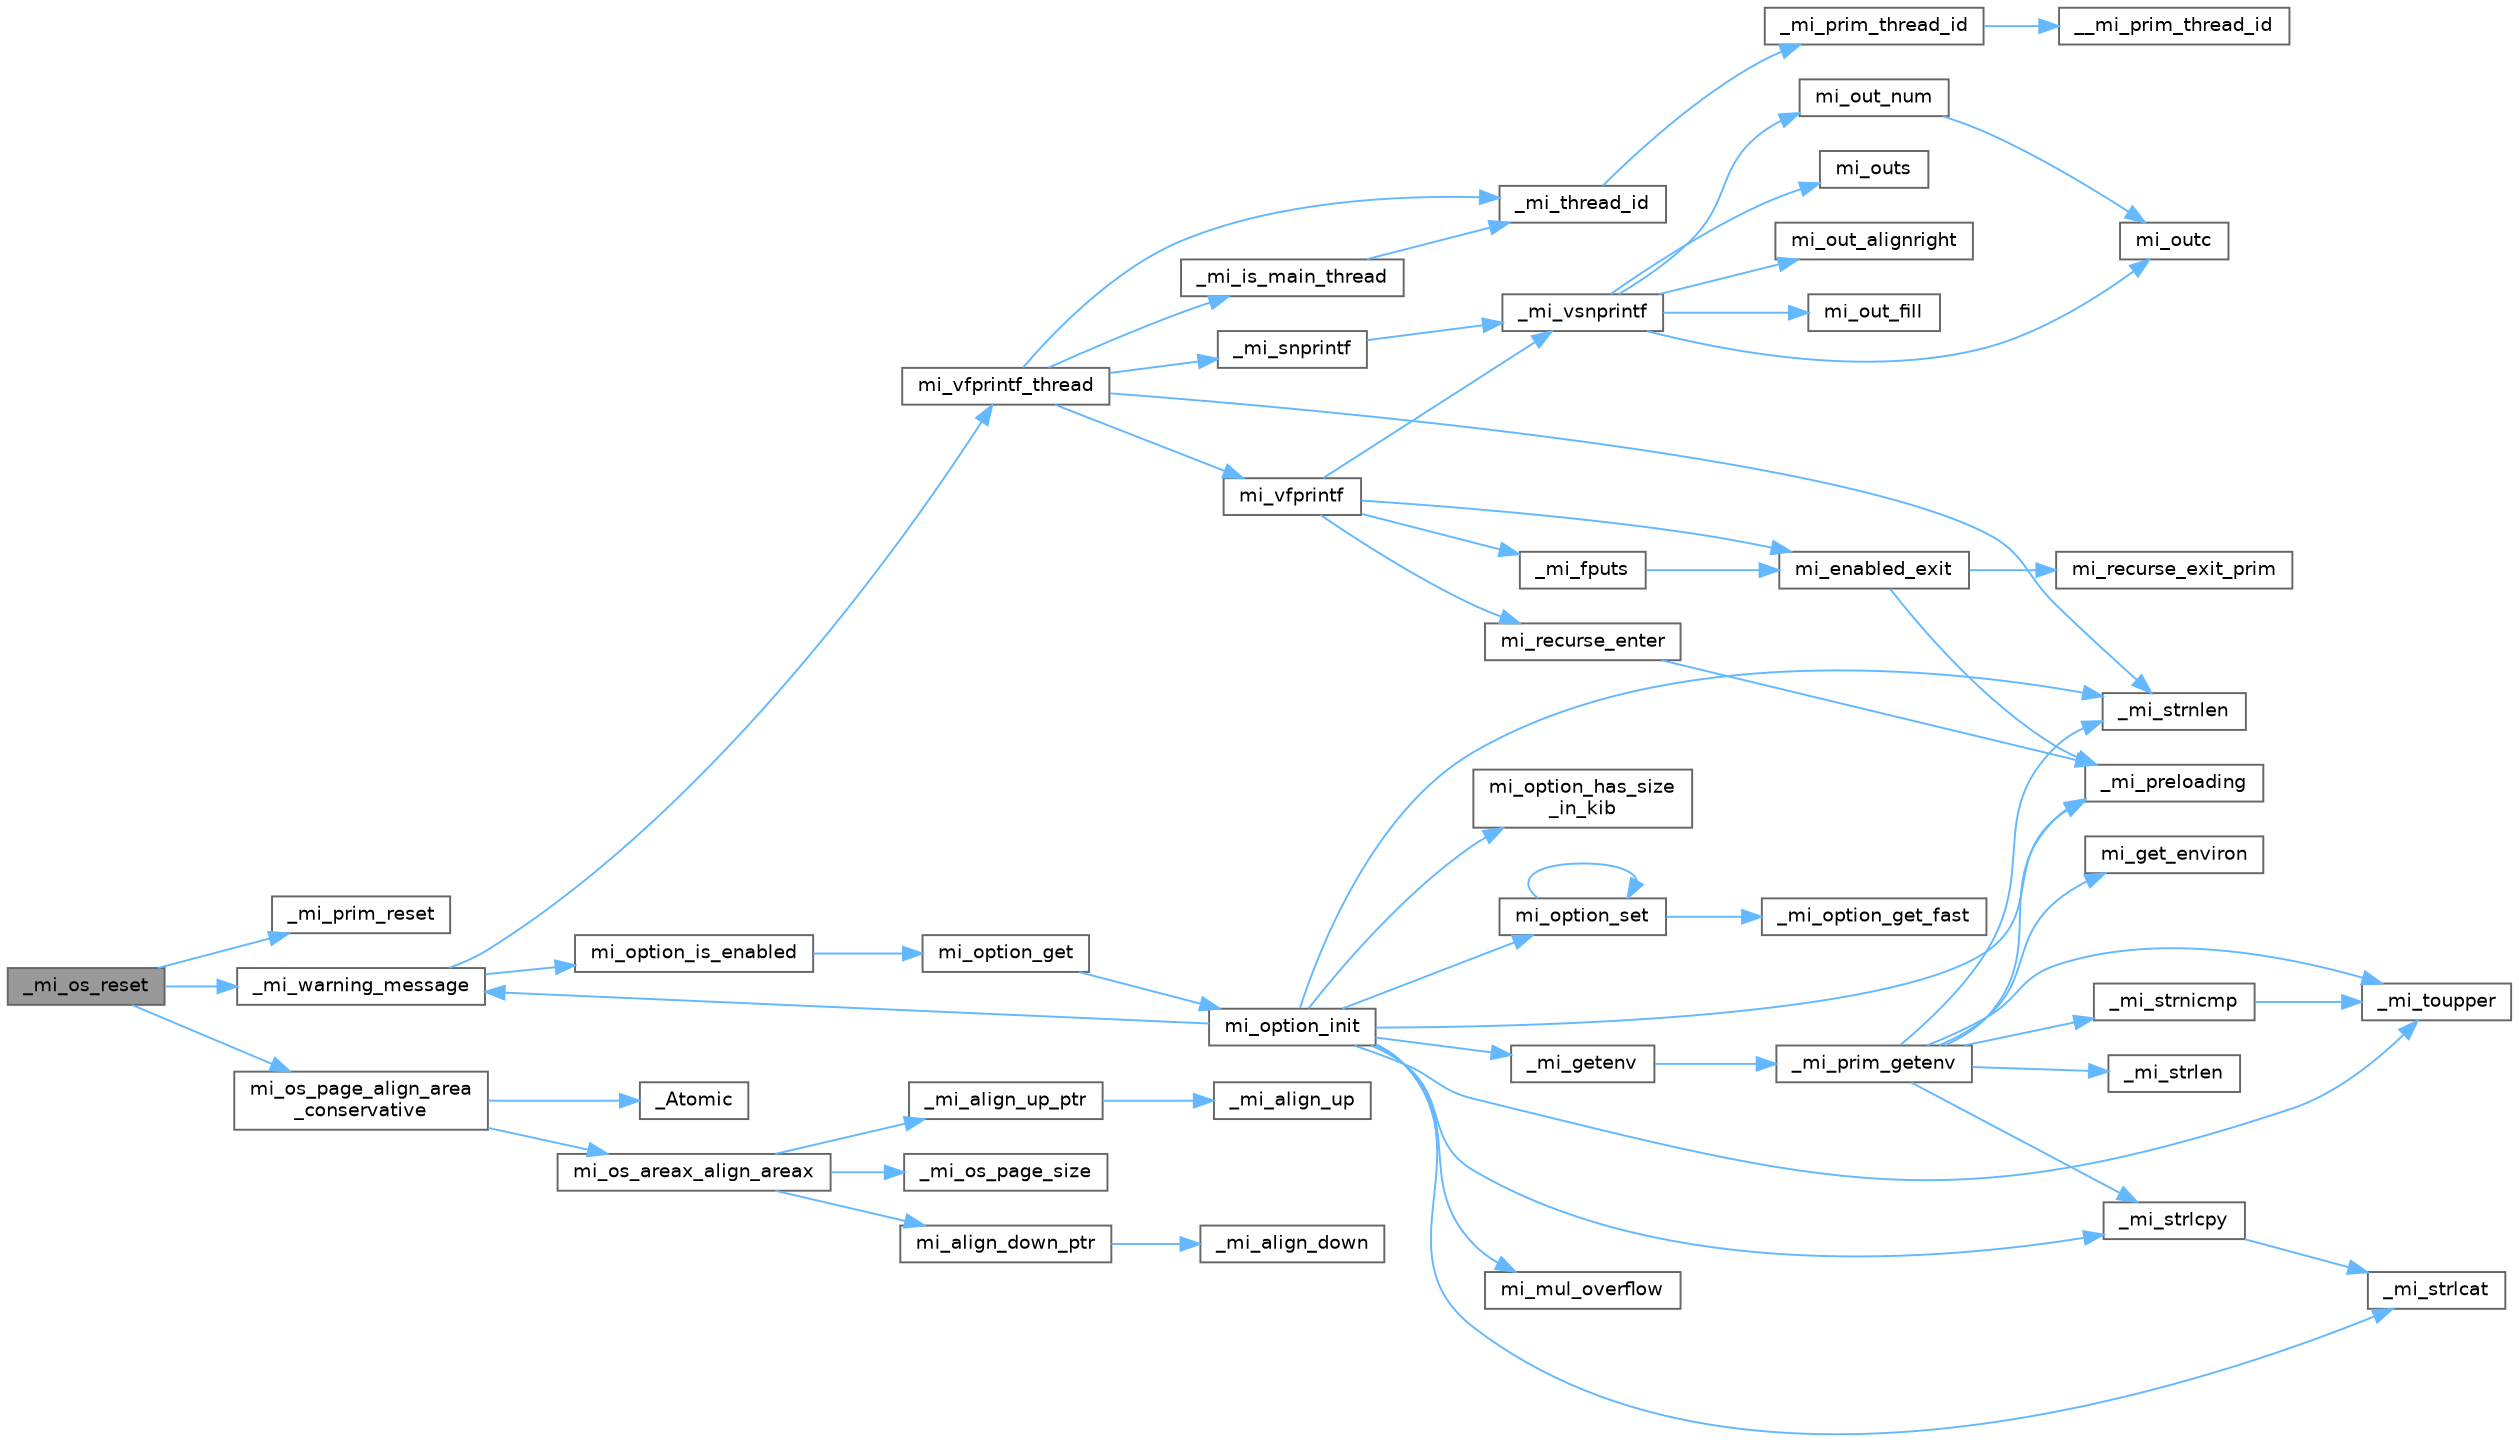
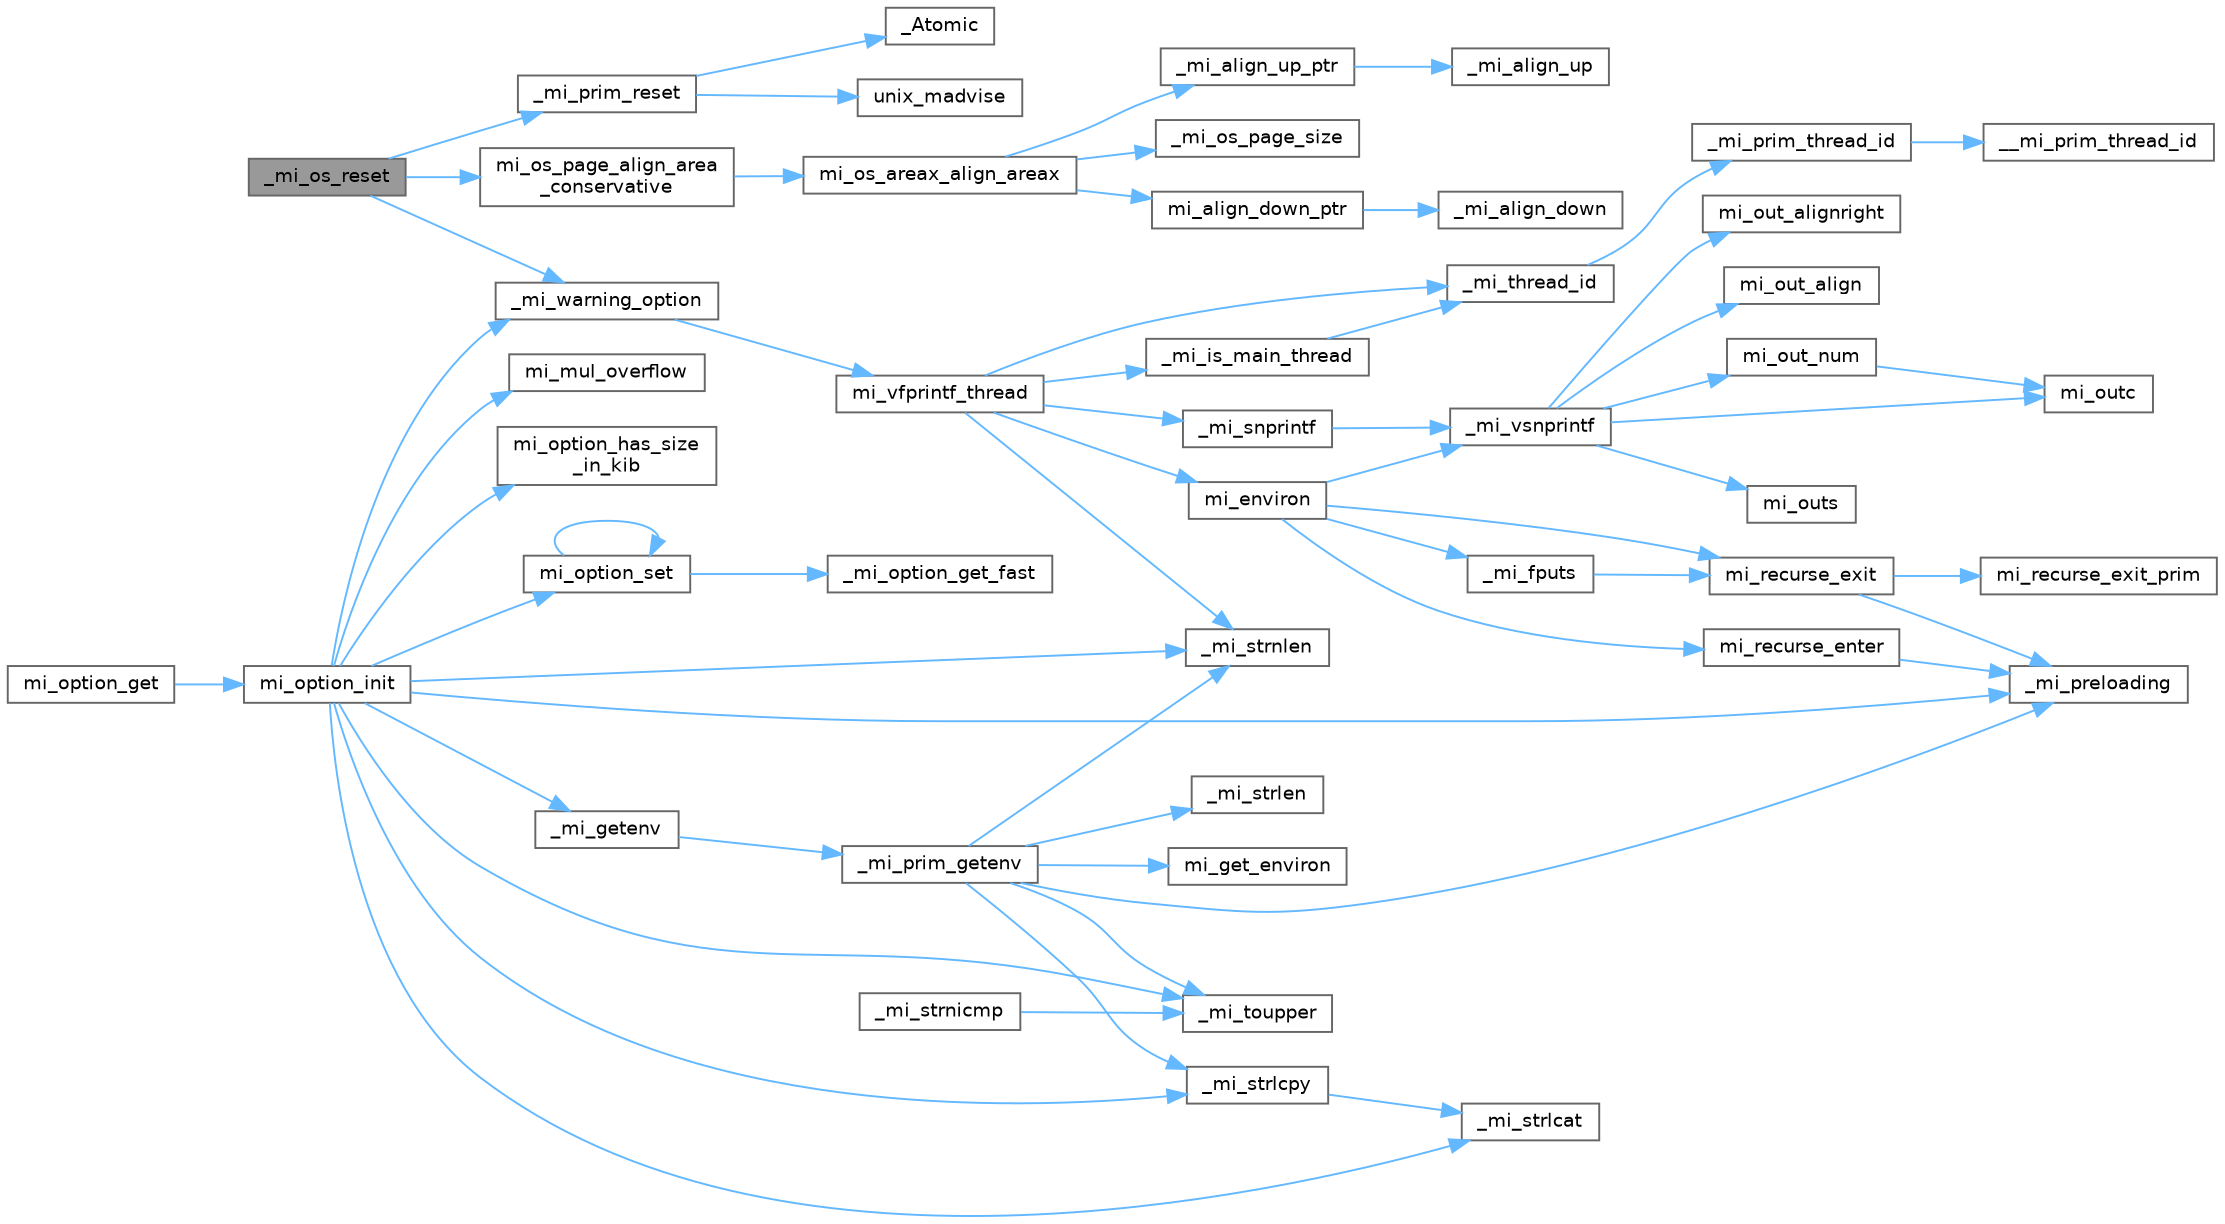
none -> (940, 98)
(1874, 313) -> (1802, 286)
(1292, 497) -> (1258, 500)
(1874, 570) -> (1802, 576)
(694, 954) -> none
(361, 986) -> (607, 301)
(2019, 1034) -> none
(554, 1101) -> (781, 58)
